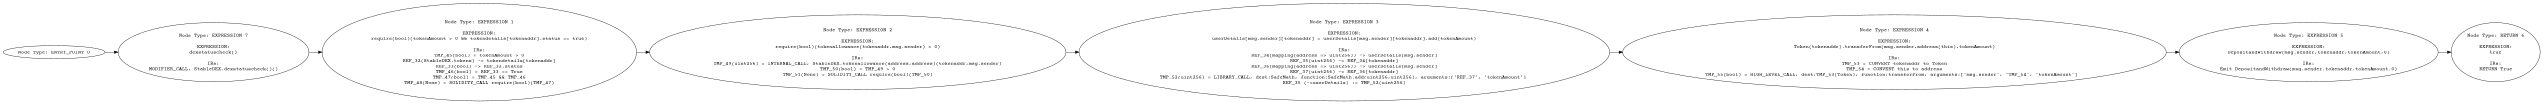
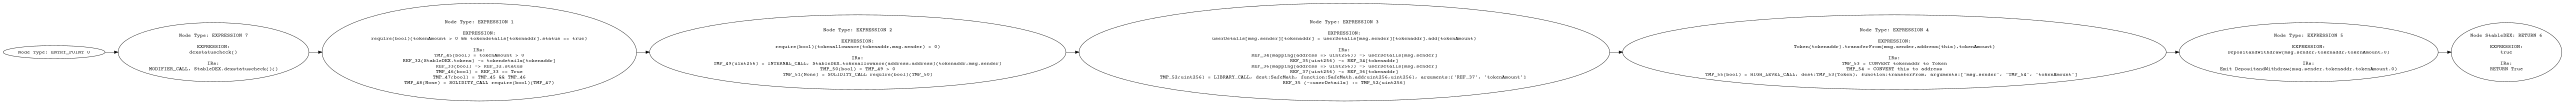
(2496, 52) -> (2507, 52)
